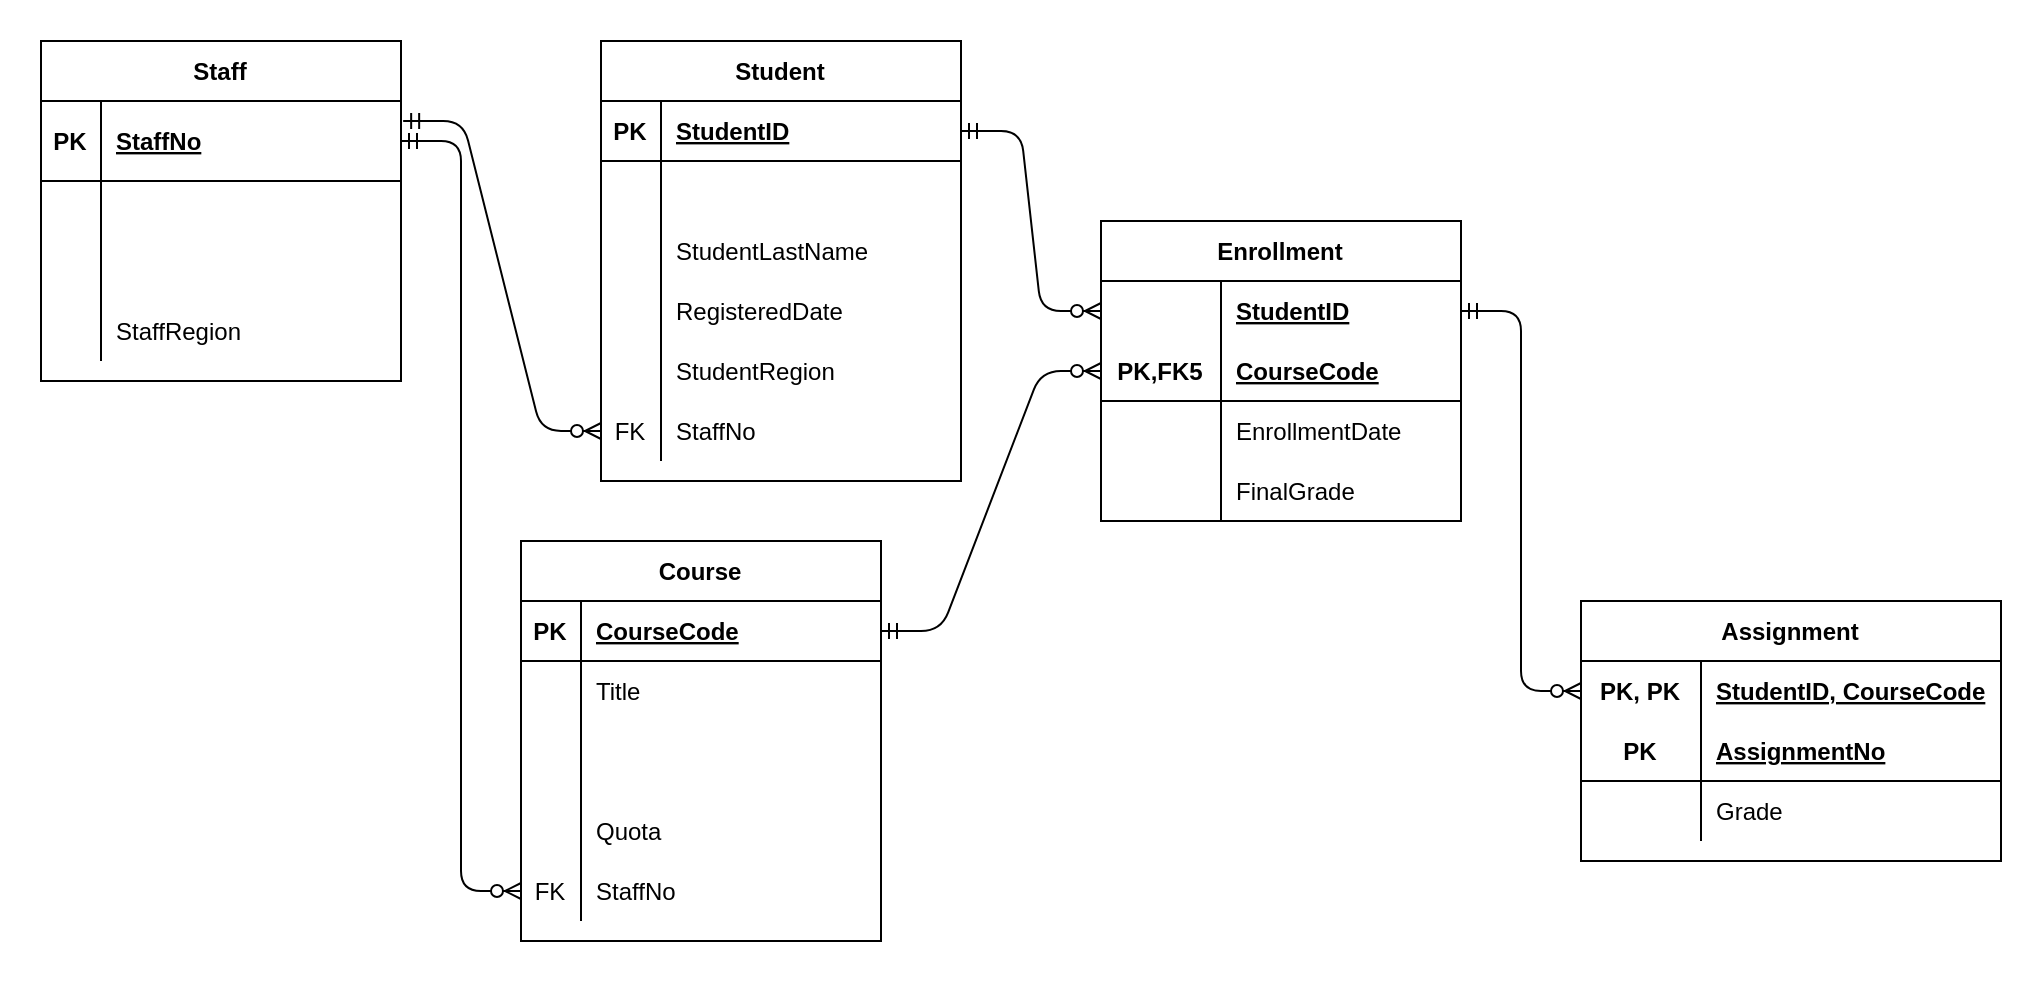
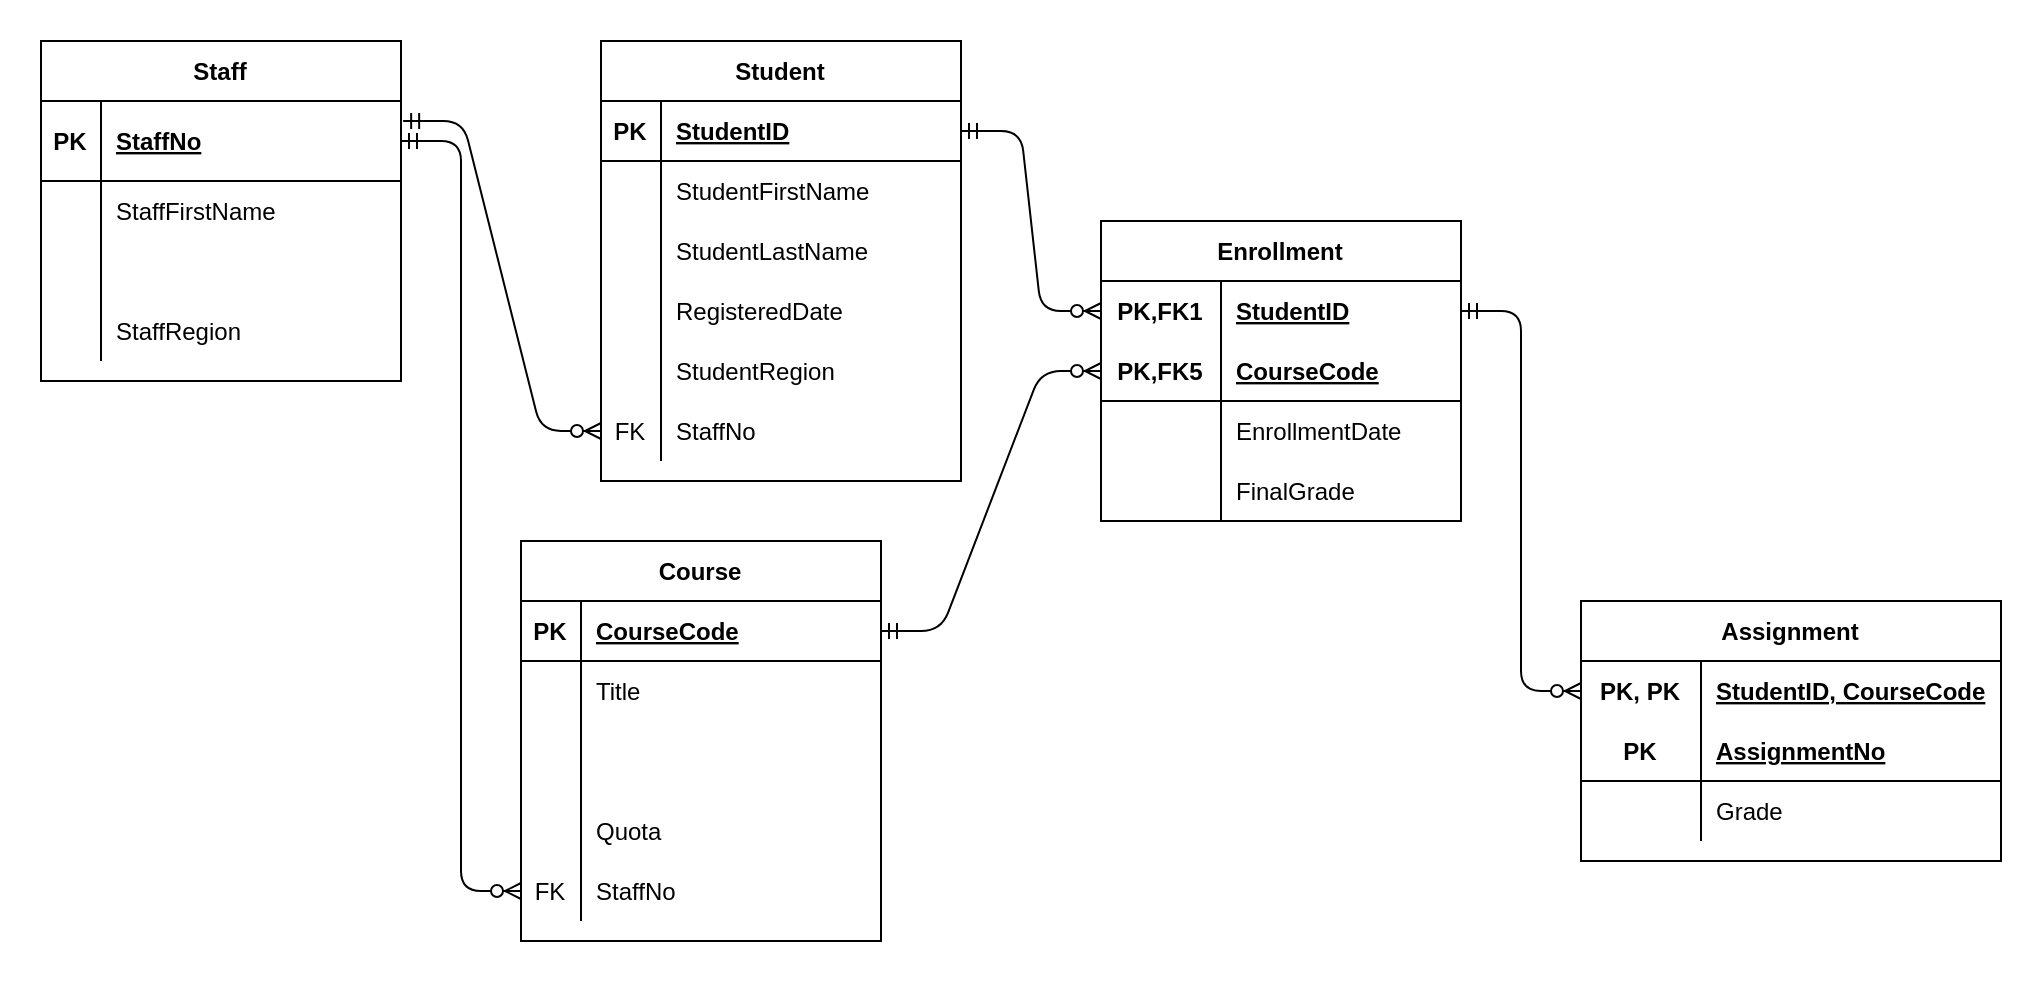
none -> (811, 191)
none -> (251, 211)
none -> (1161, 311)
